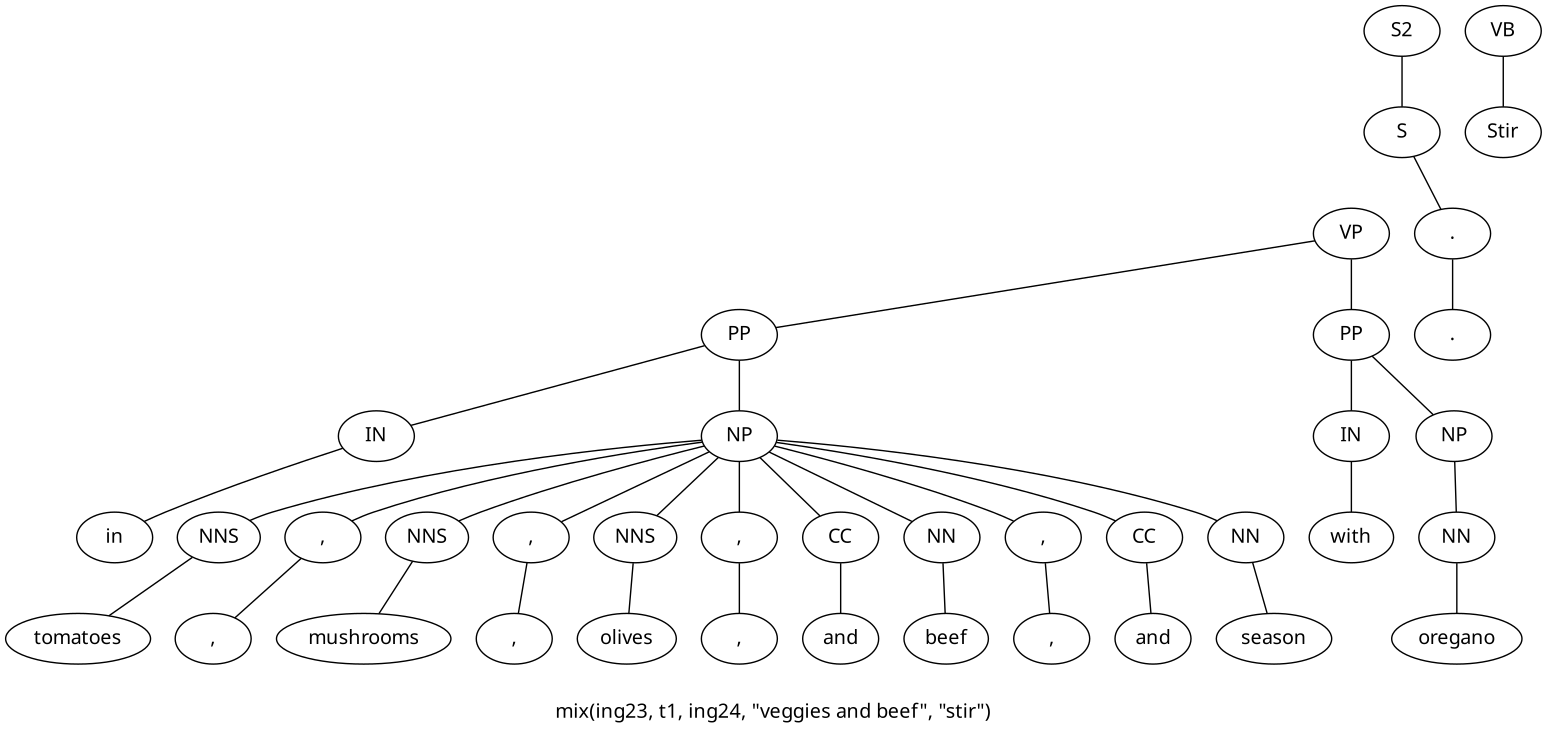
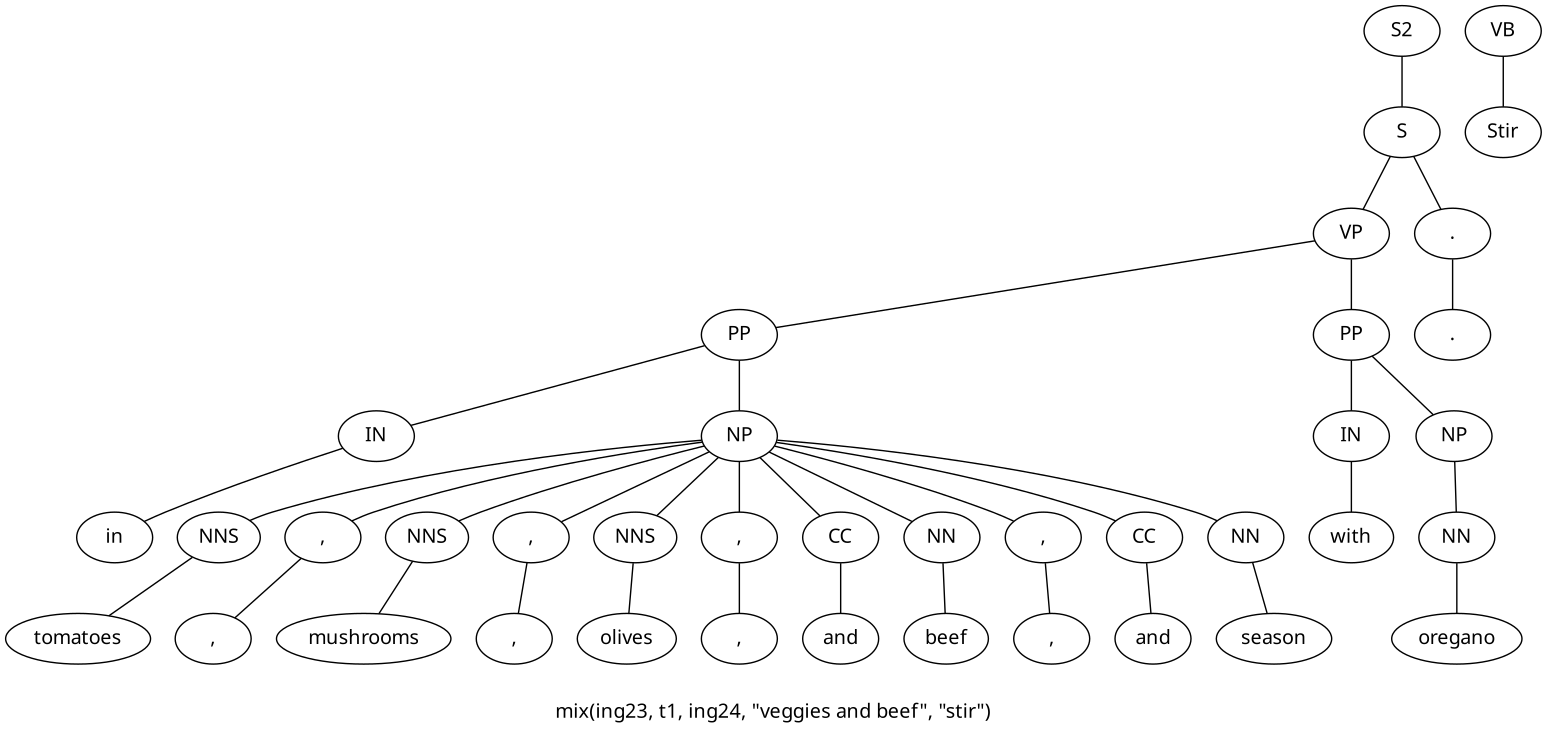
none -> (1377, 183)
